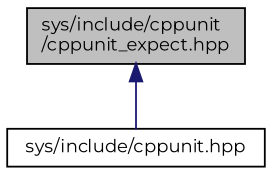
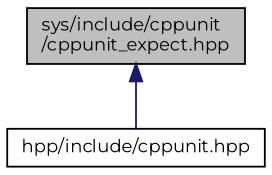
(136, 148) -> (136, 148)
